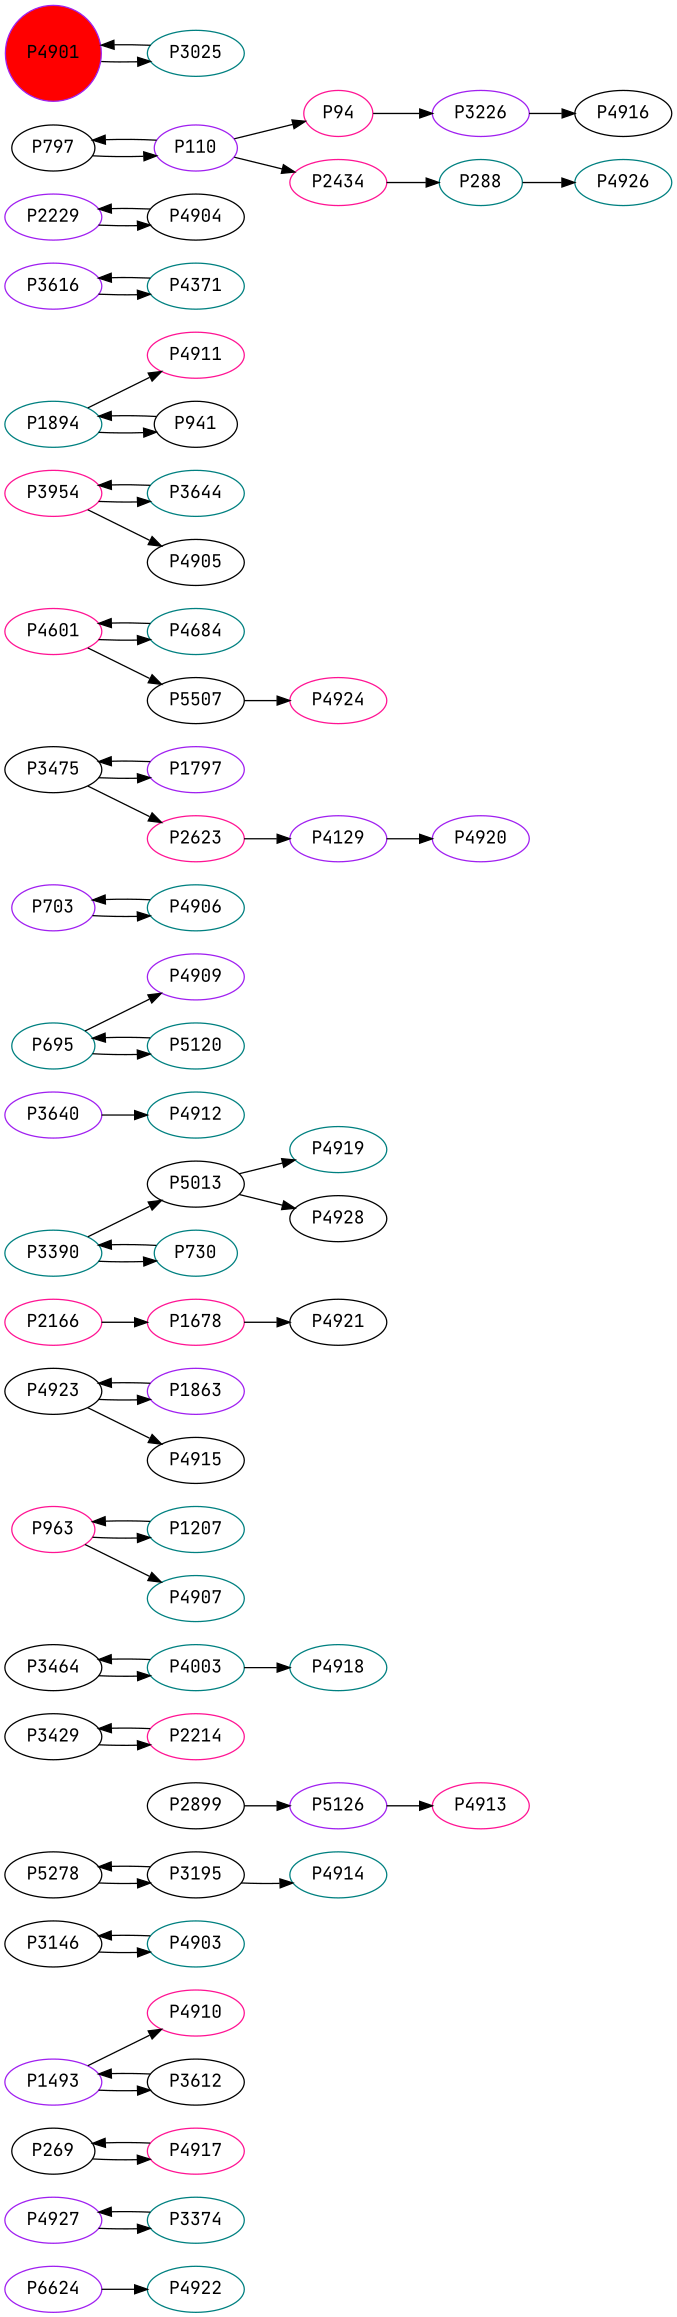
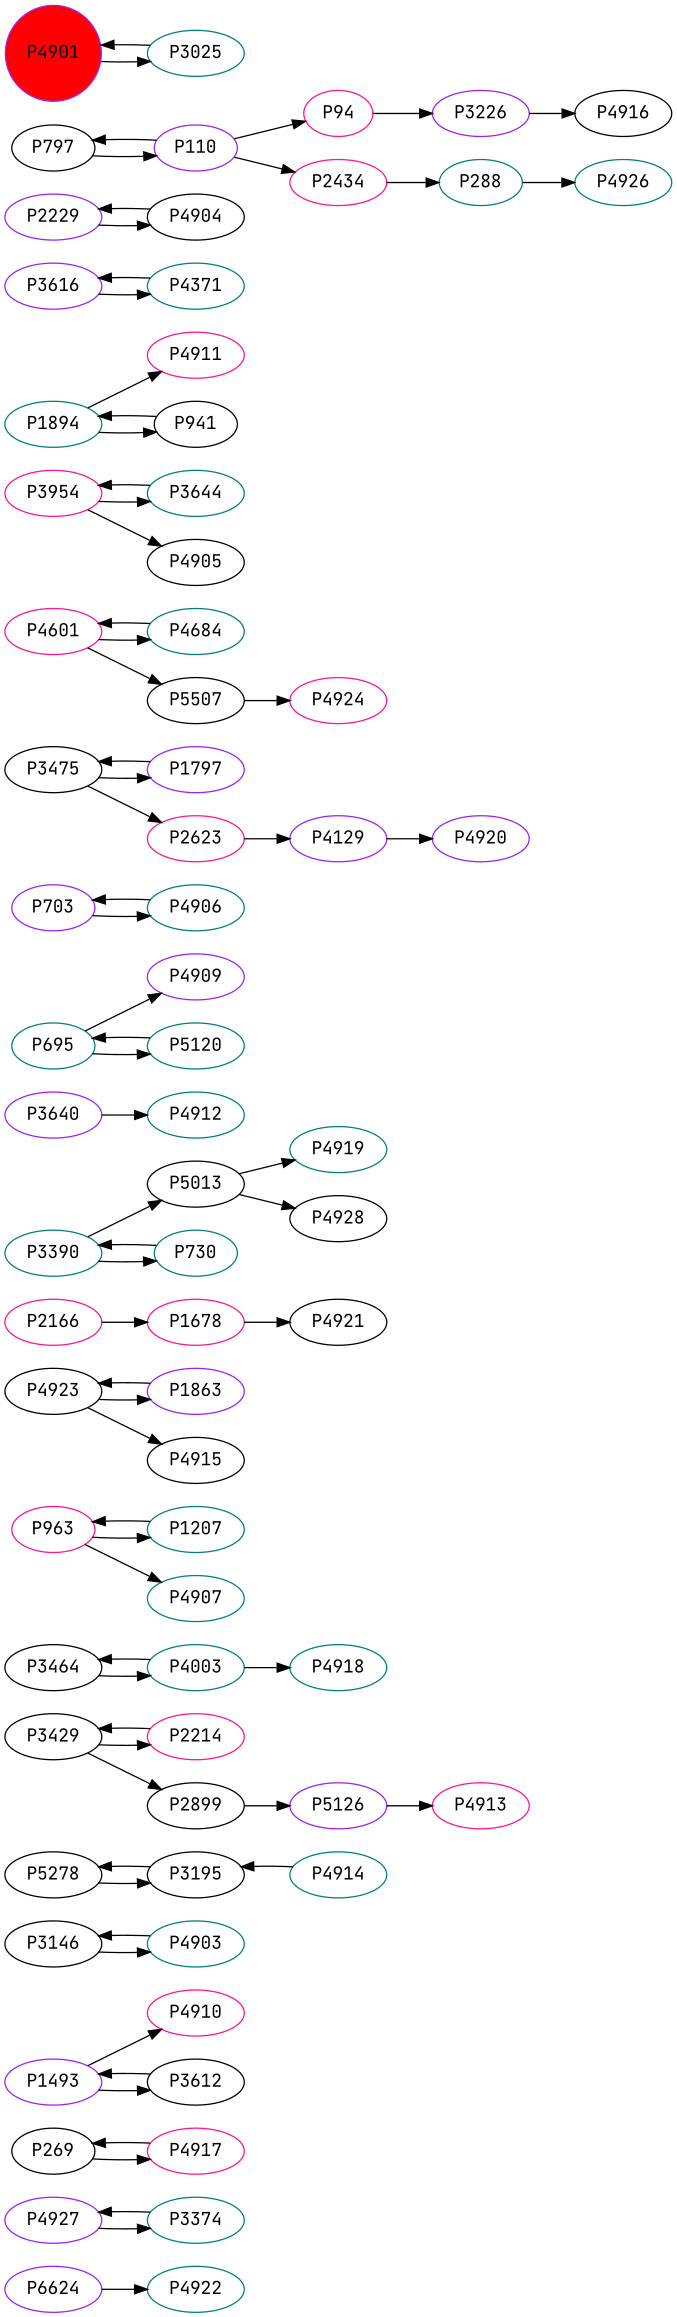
none -> (119, 1768)
(260, 1883) -> (273, 1866)
